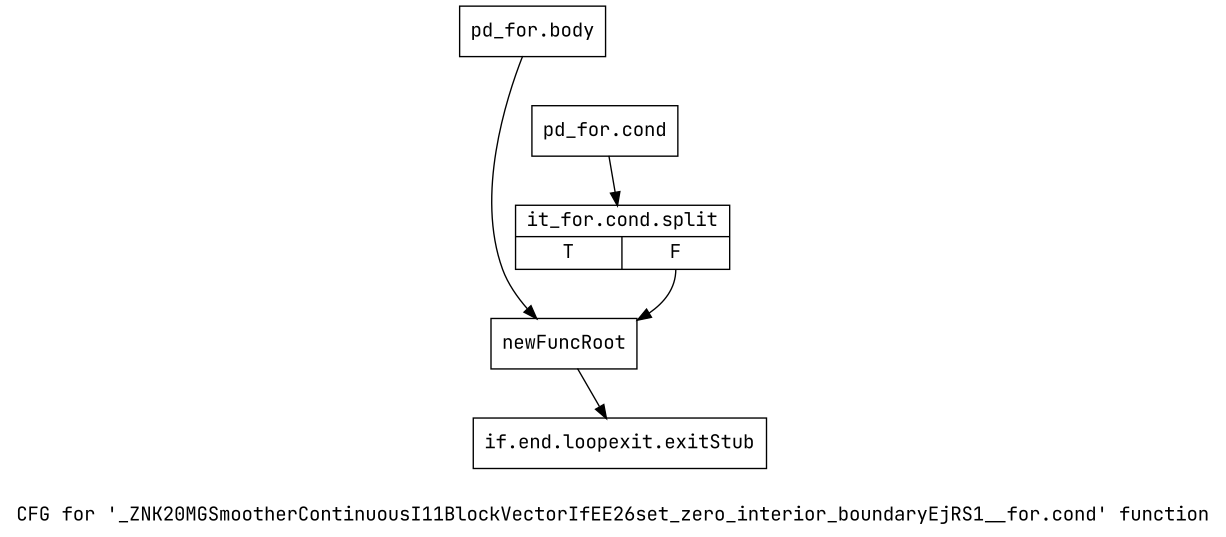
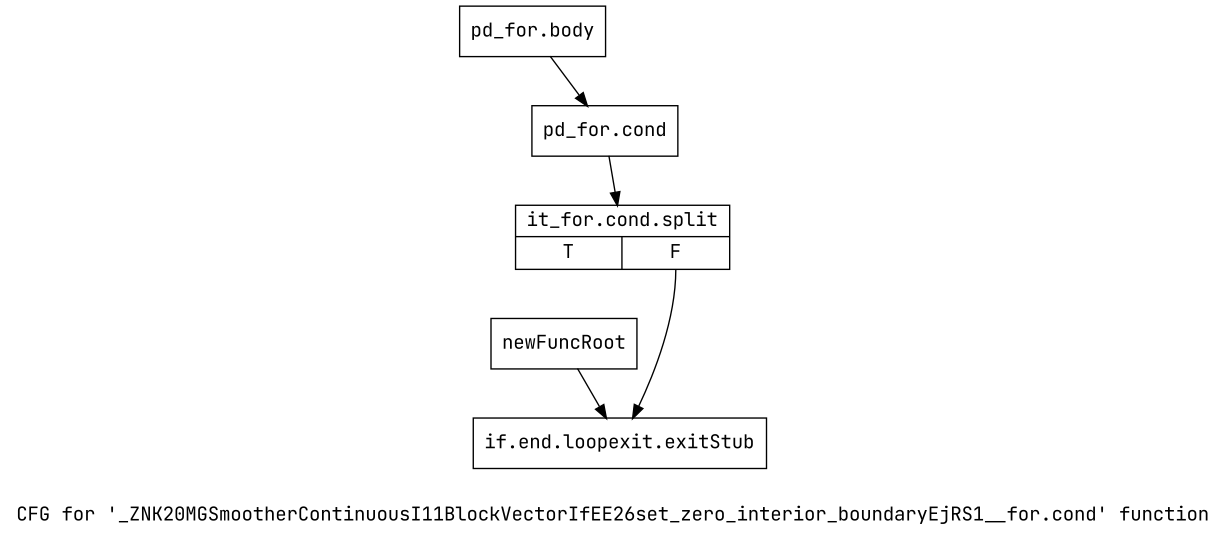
(492, 185) -> (565, 76)
(668, 295) -> (664, 340)
